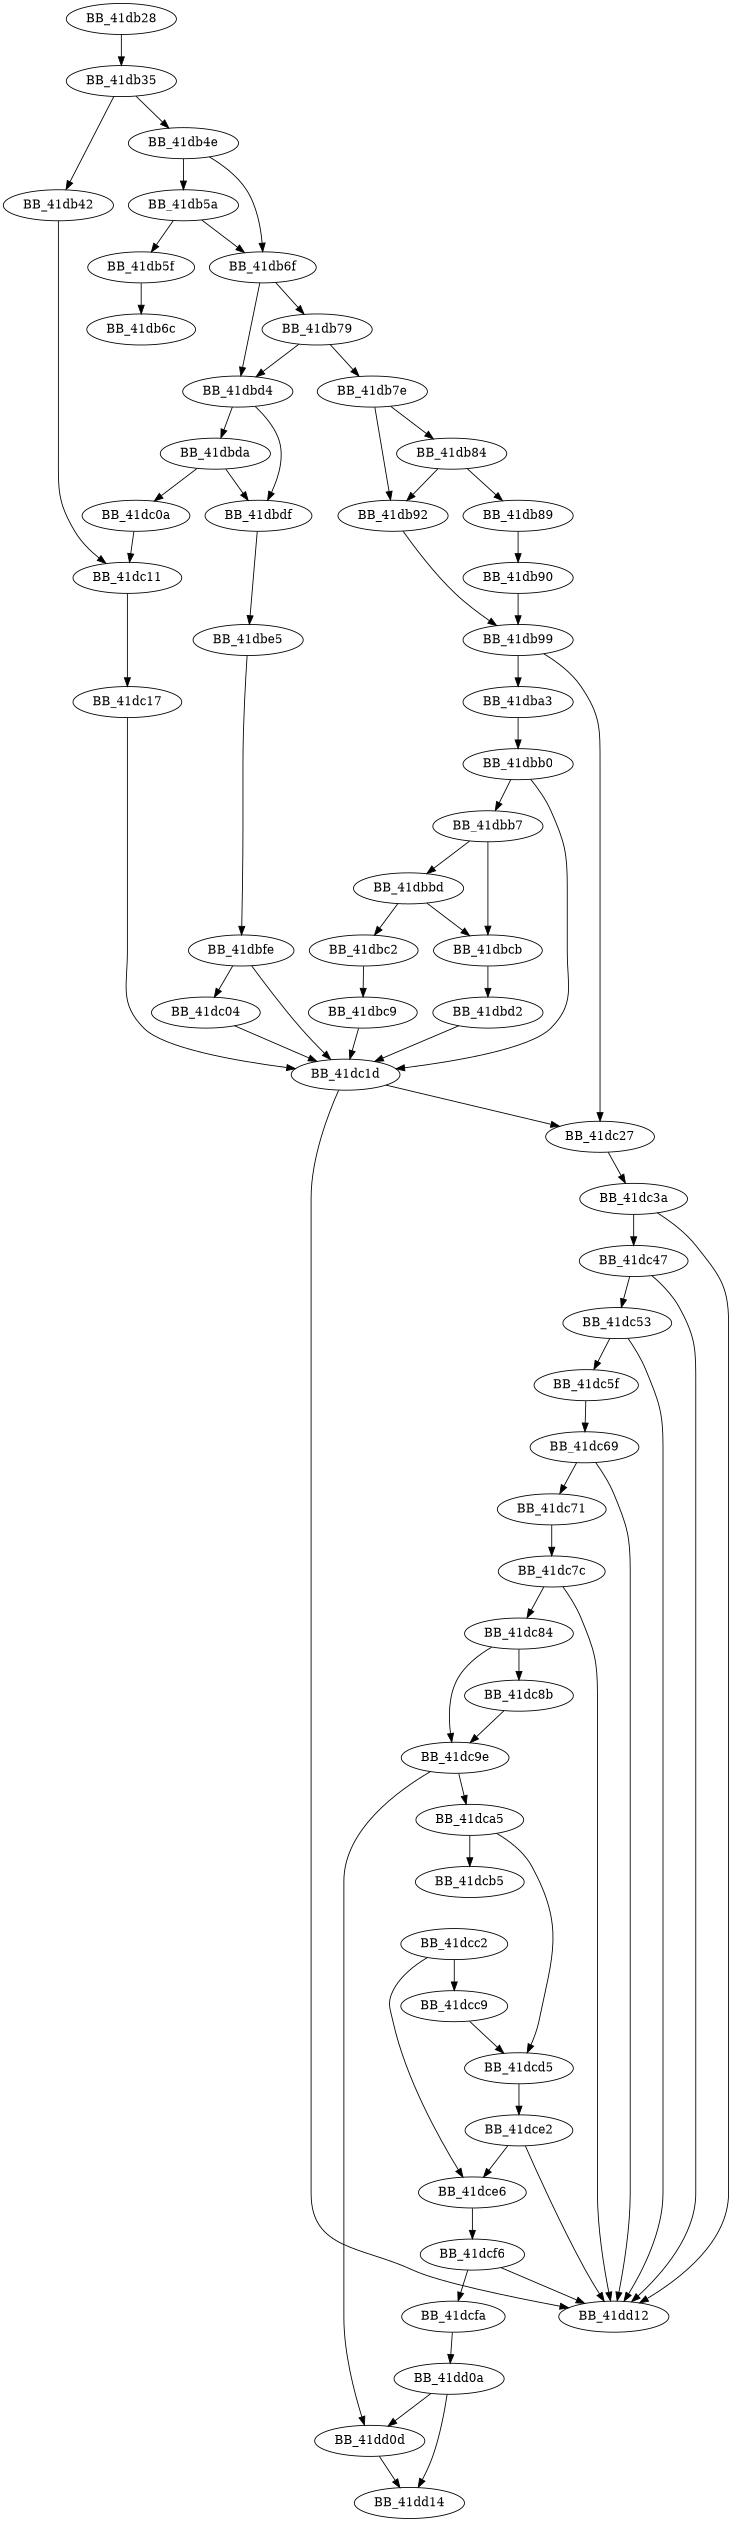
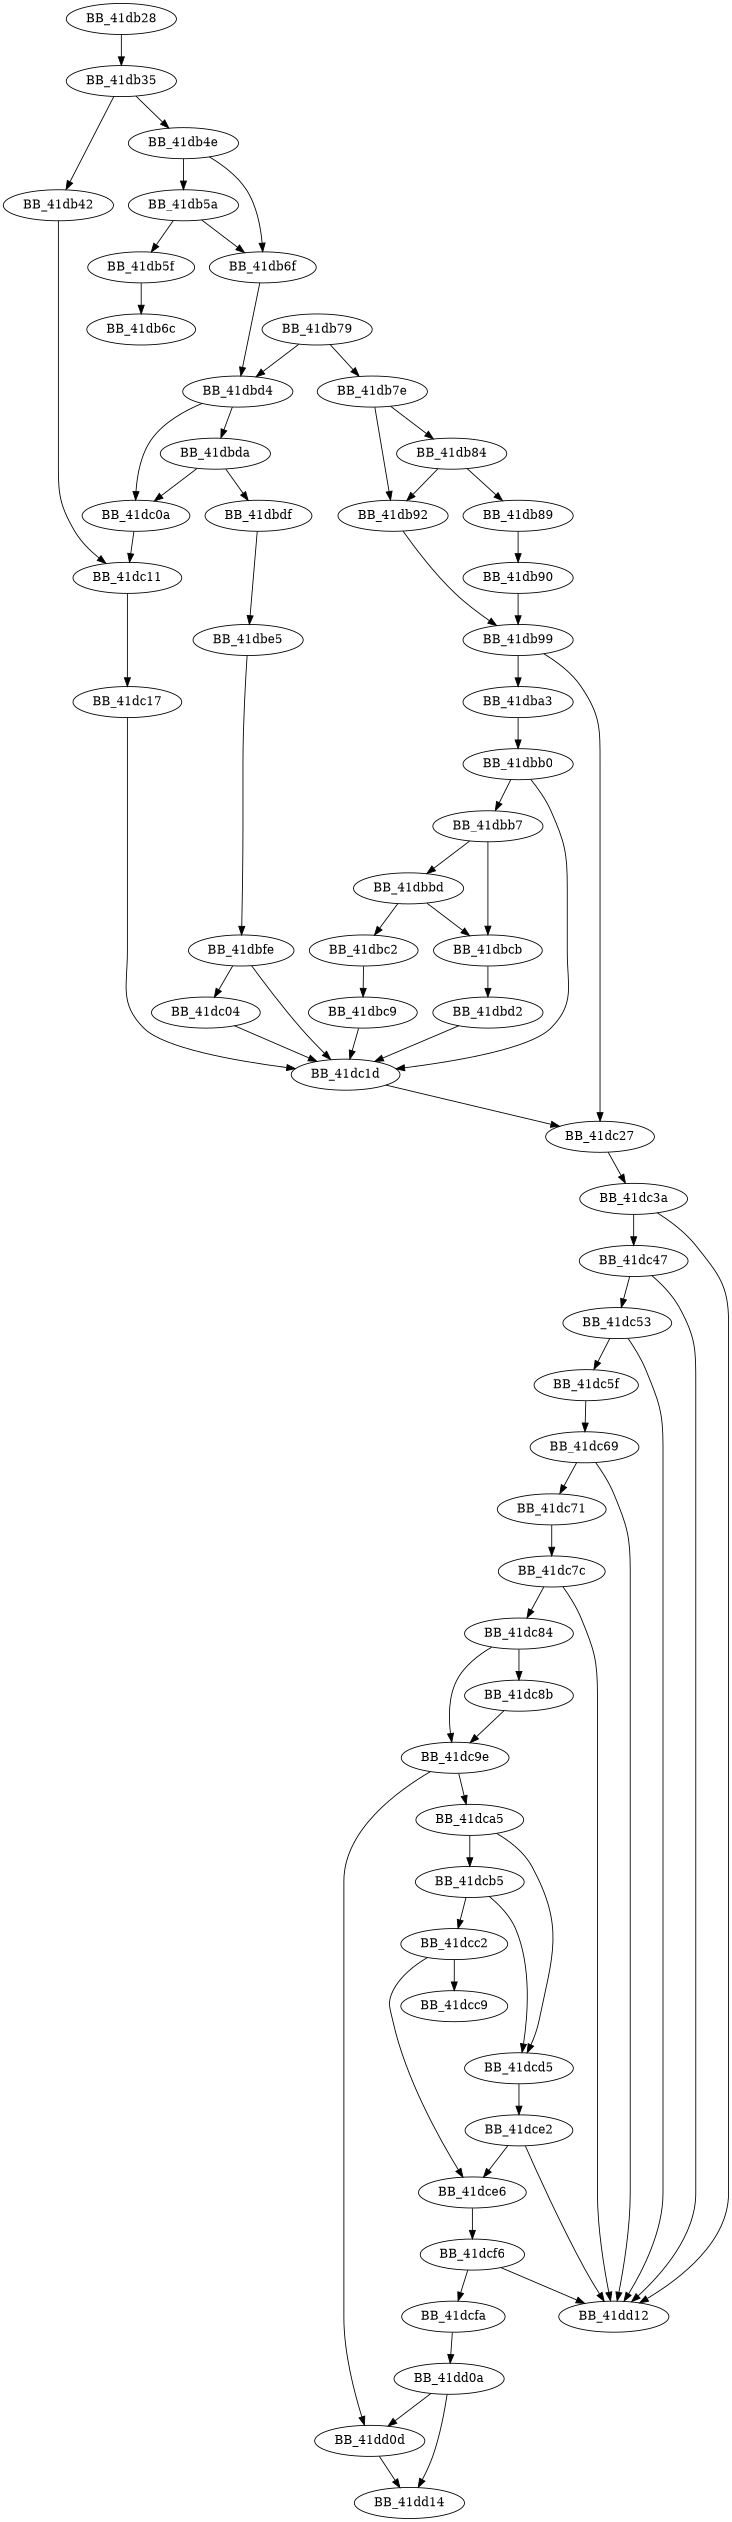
(287, 295) -> none
(280, 446) -> (154, 436)
(311, 1785) -> none
none -> (463, 1909)
(483, 2034) -> (525, 1965)
